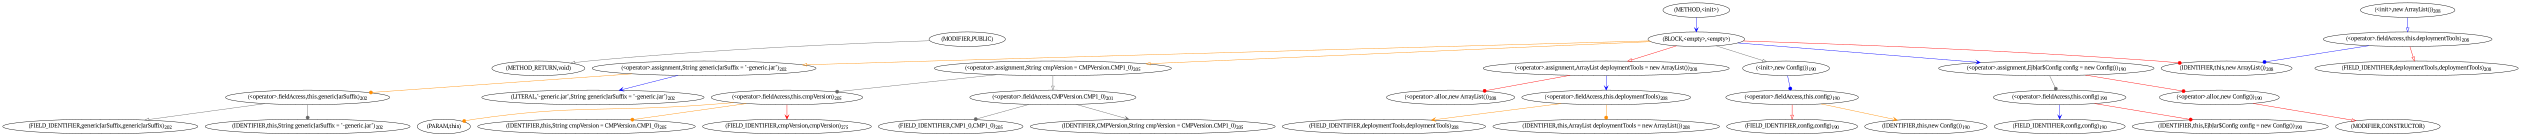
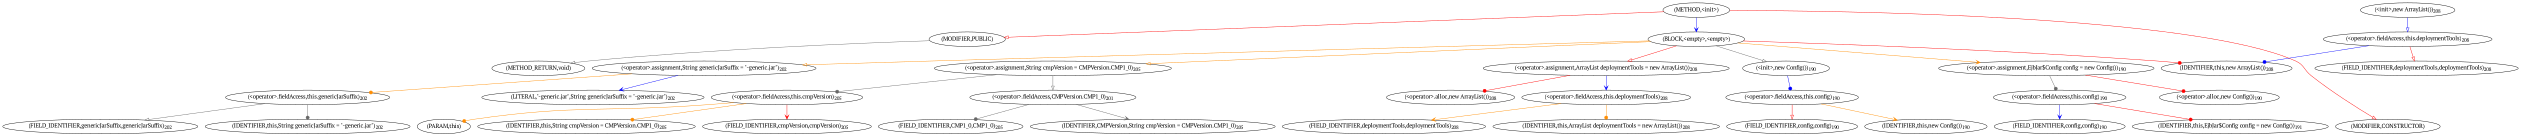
none -> (1336, 24)
(1857, 53) -> (1857, 53)
(2302, 112) -> (2062, 22)
(845, 126) -> (845, 126)
(2299, 126) -> (2299, 126)
